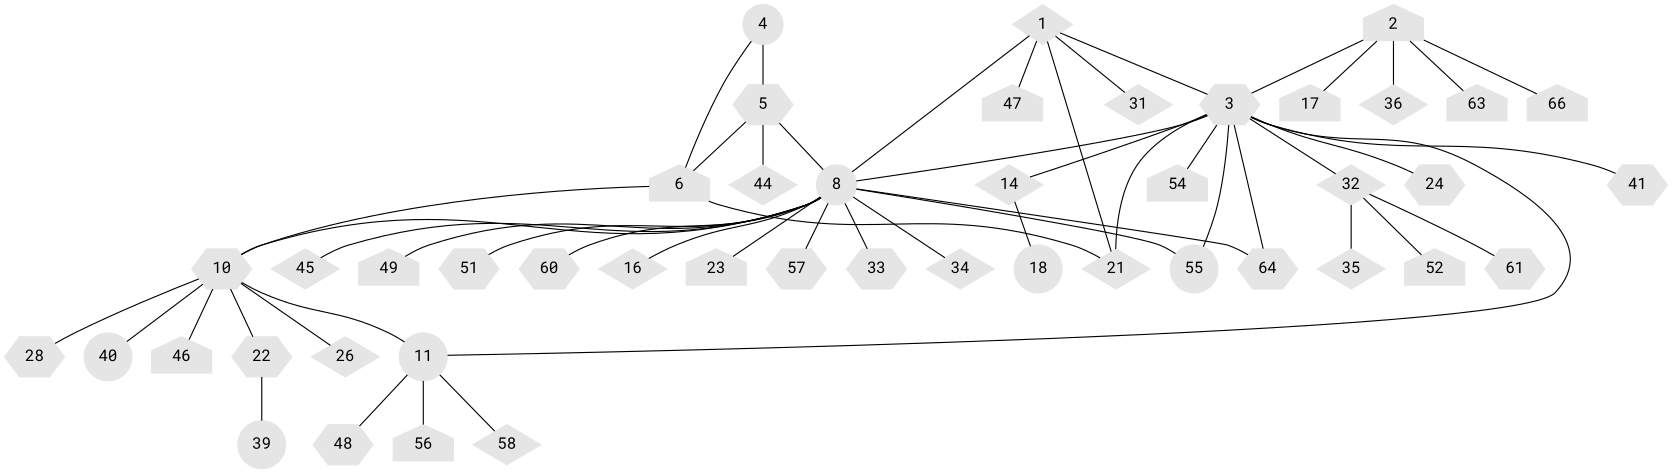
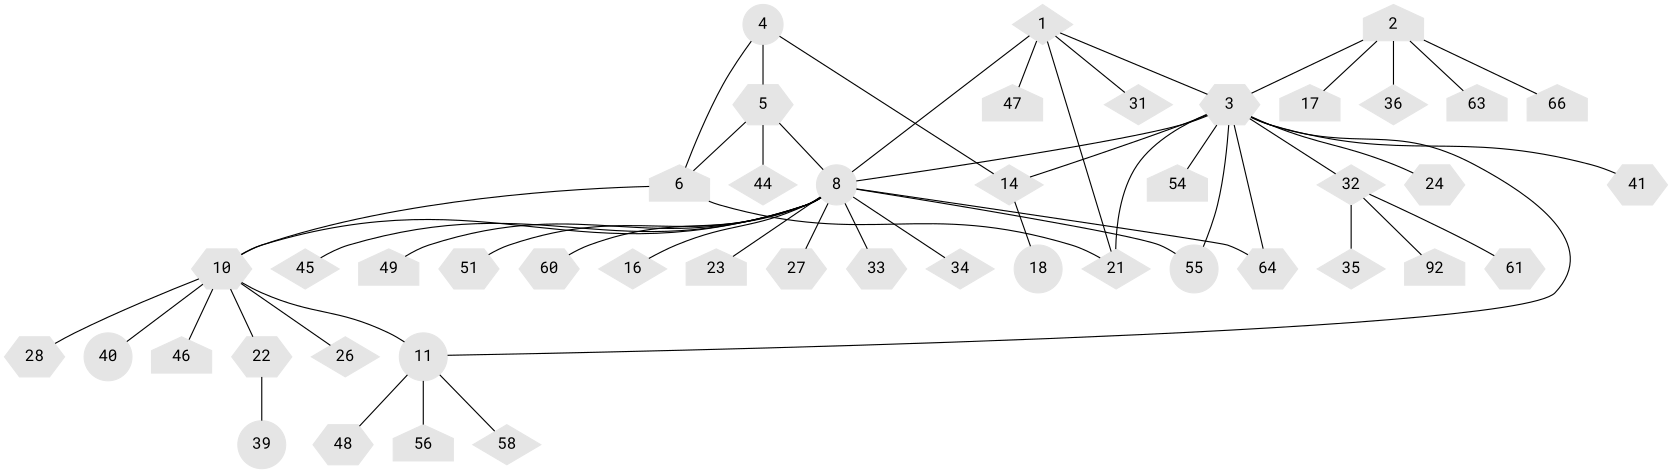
none -> (887, 105)
(796, 269) -> (796, 269)
(1435, 269) -> (1435, 269)
